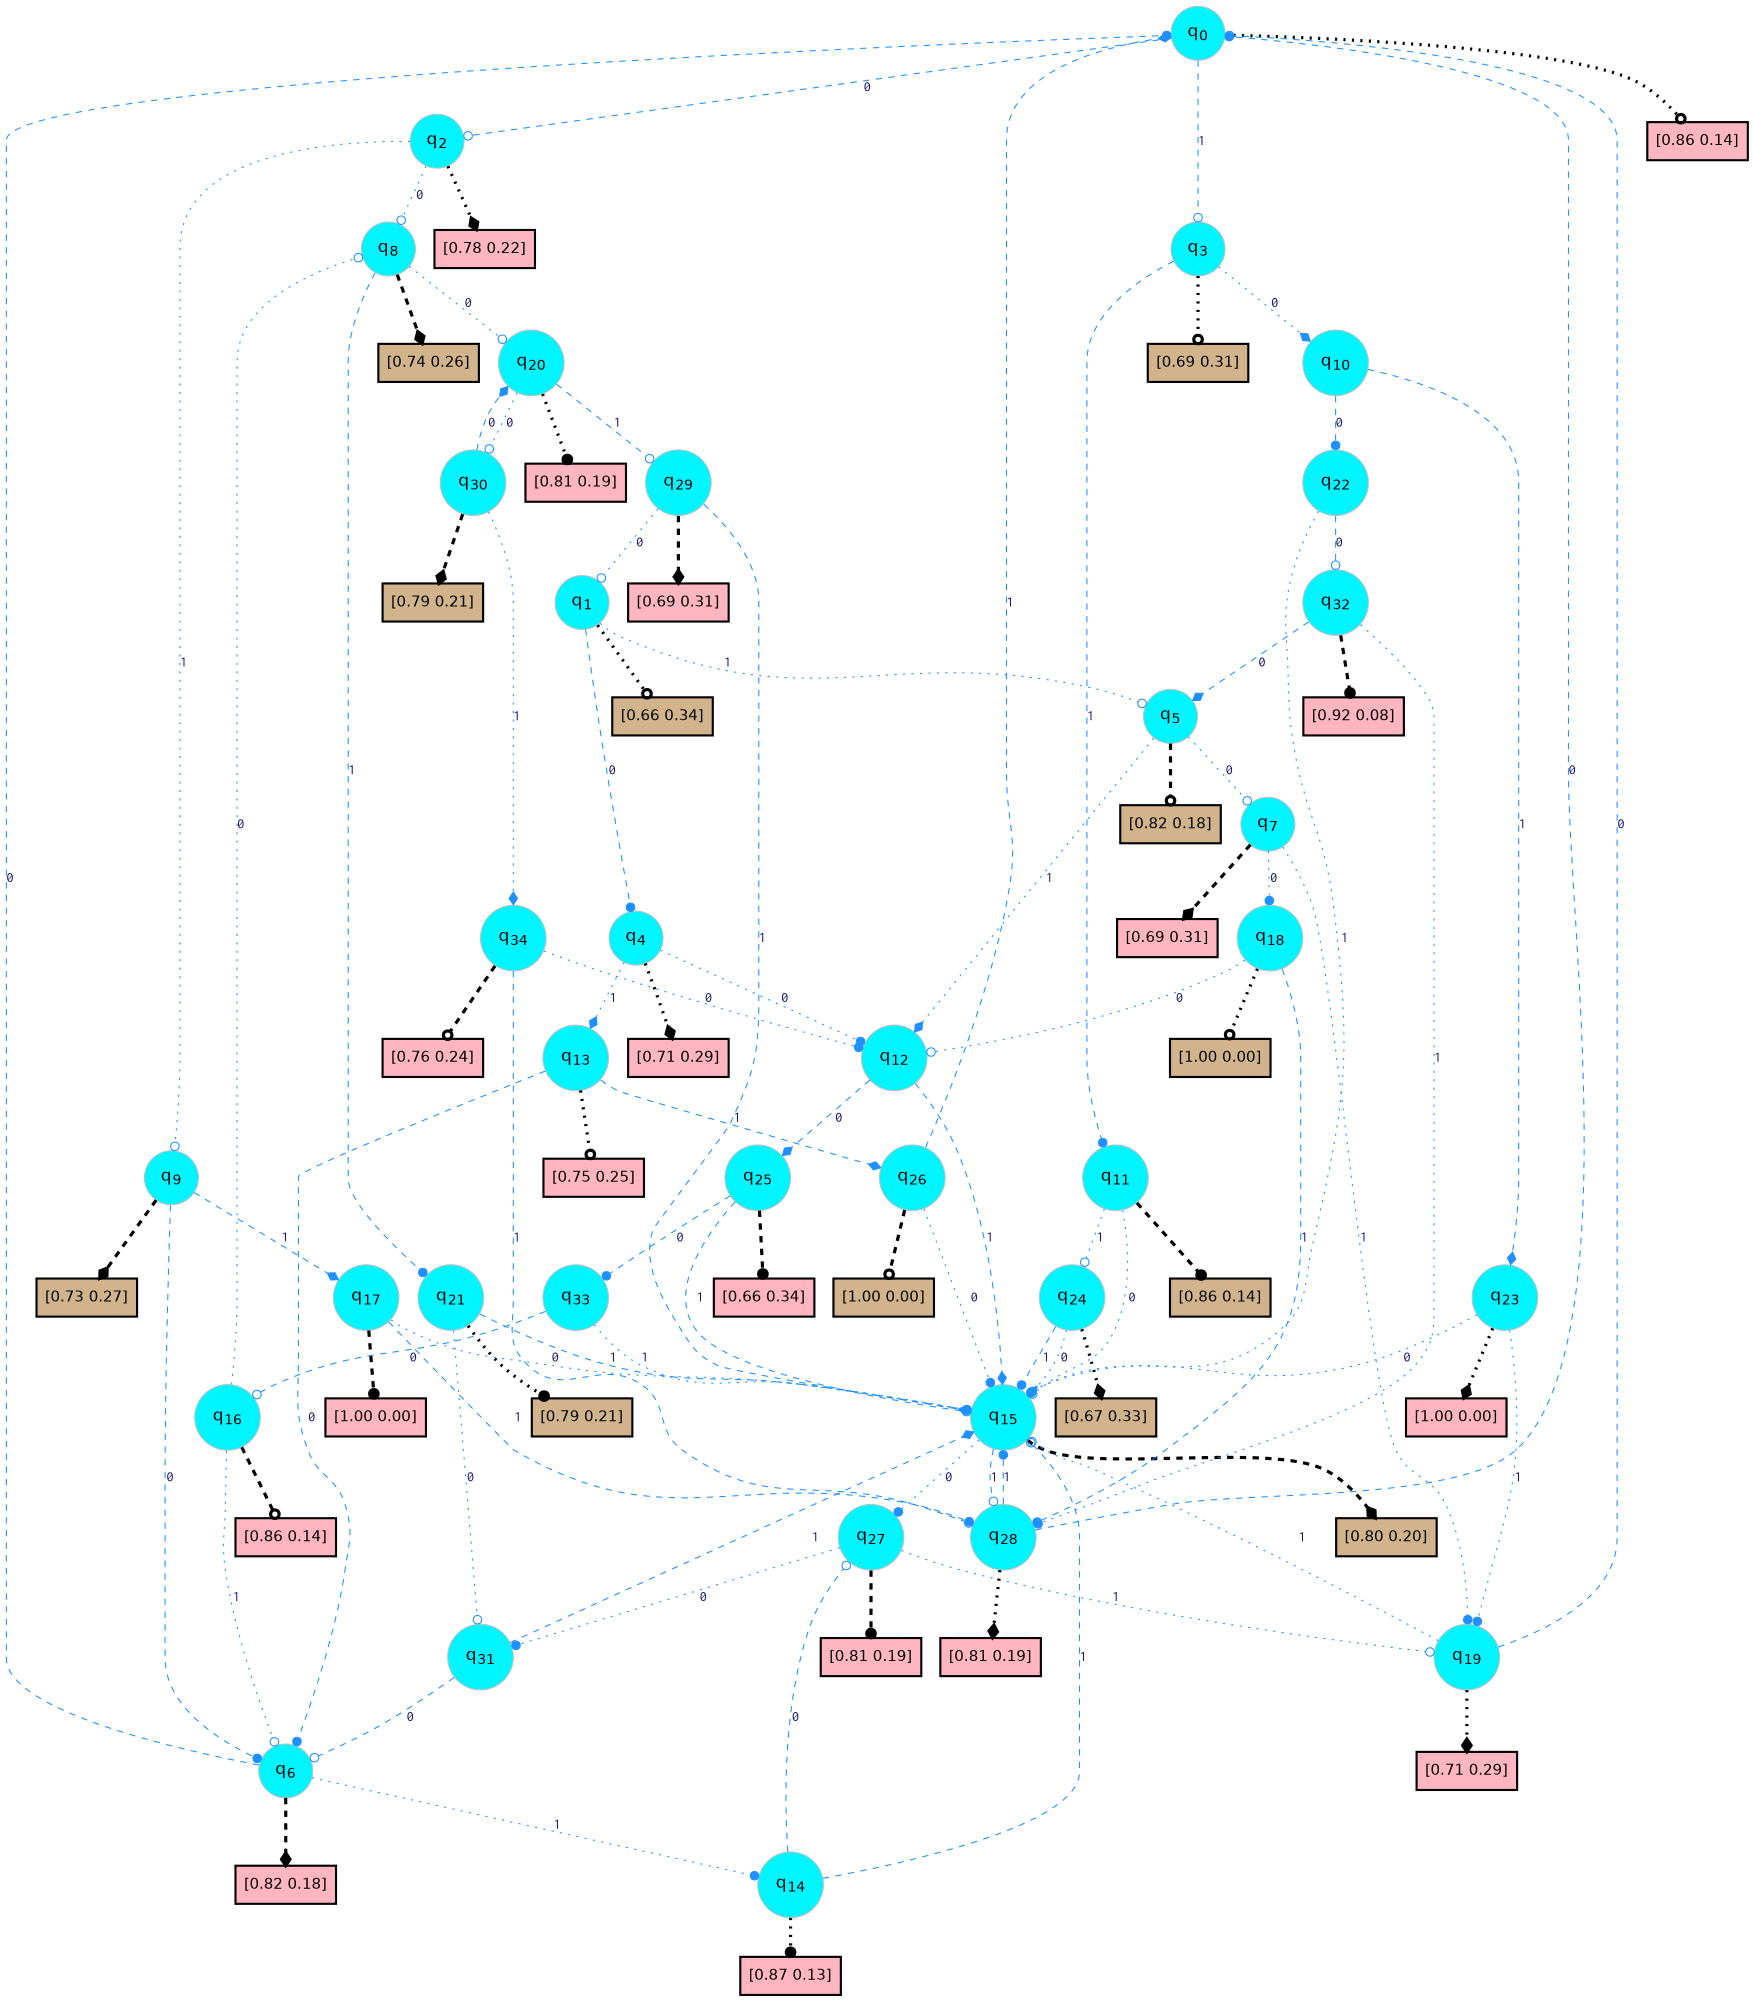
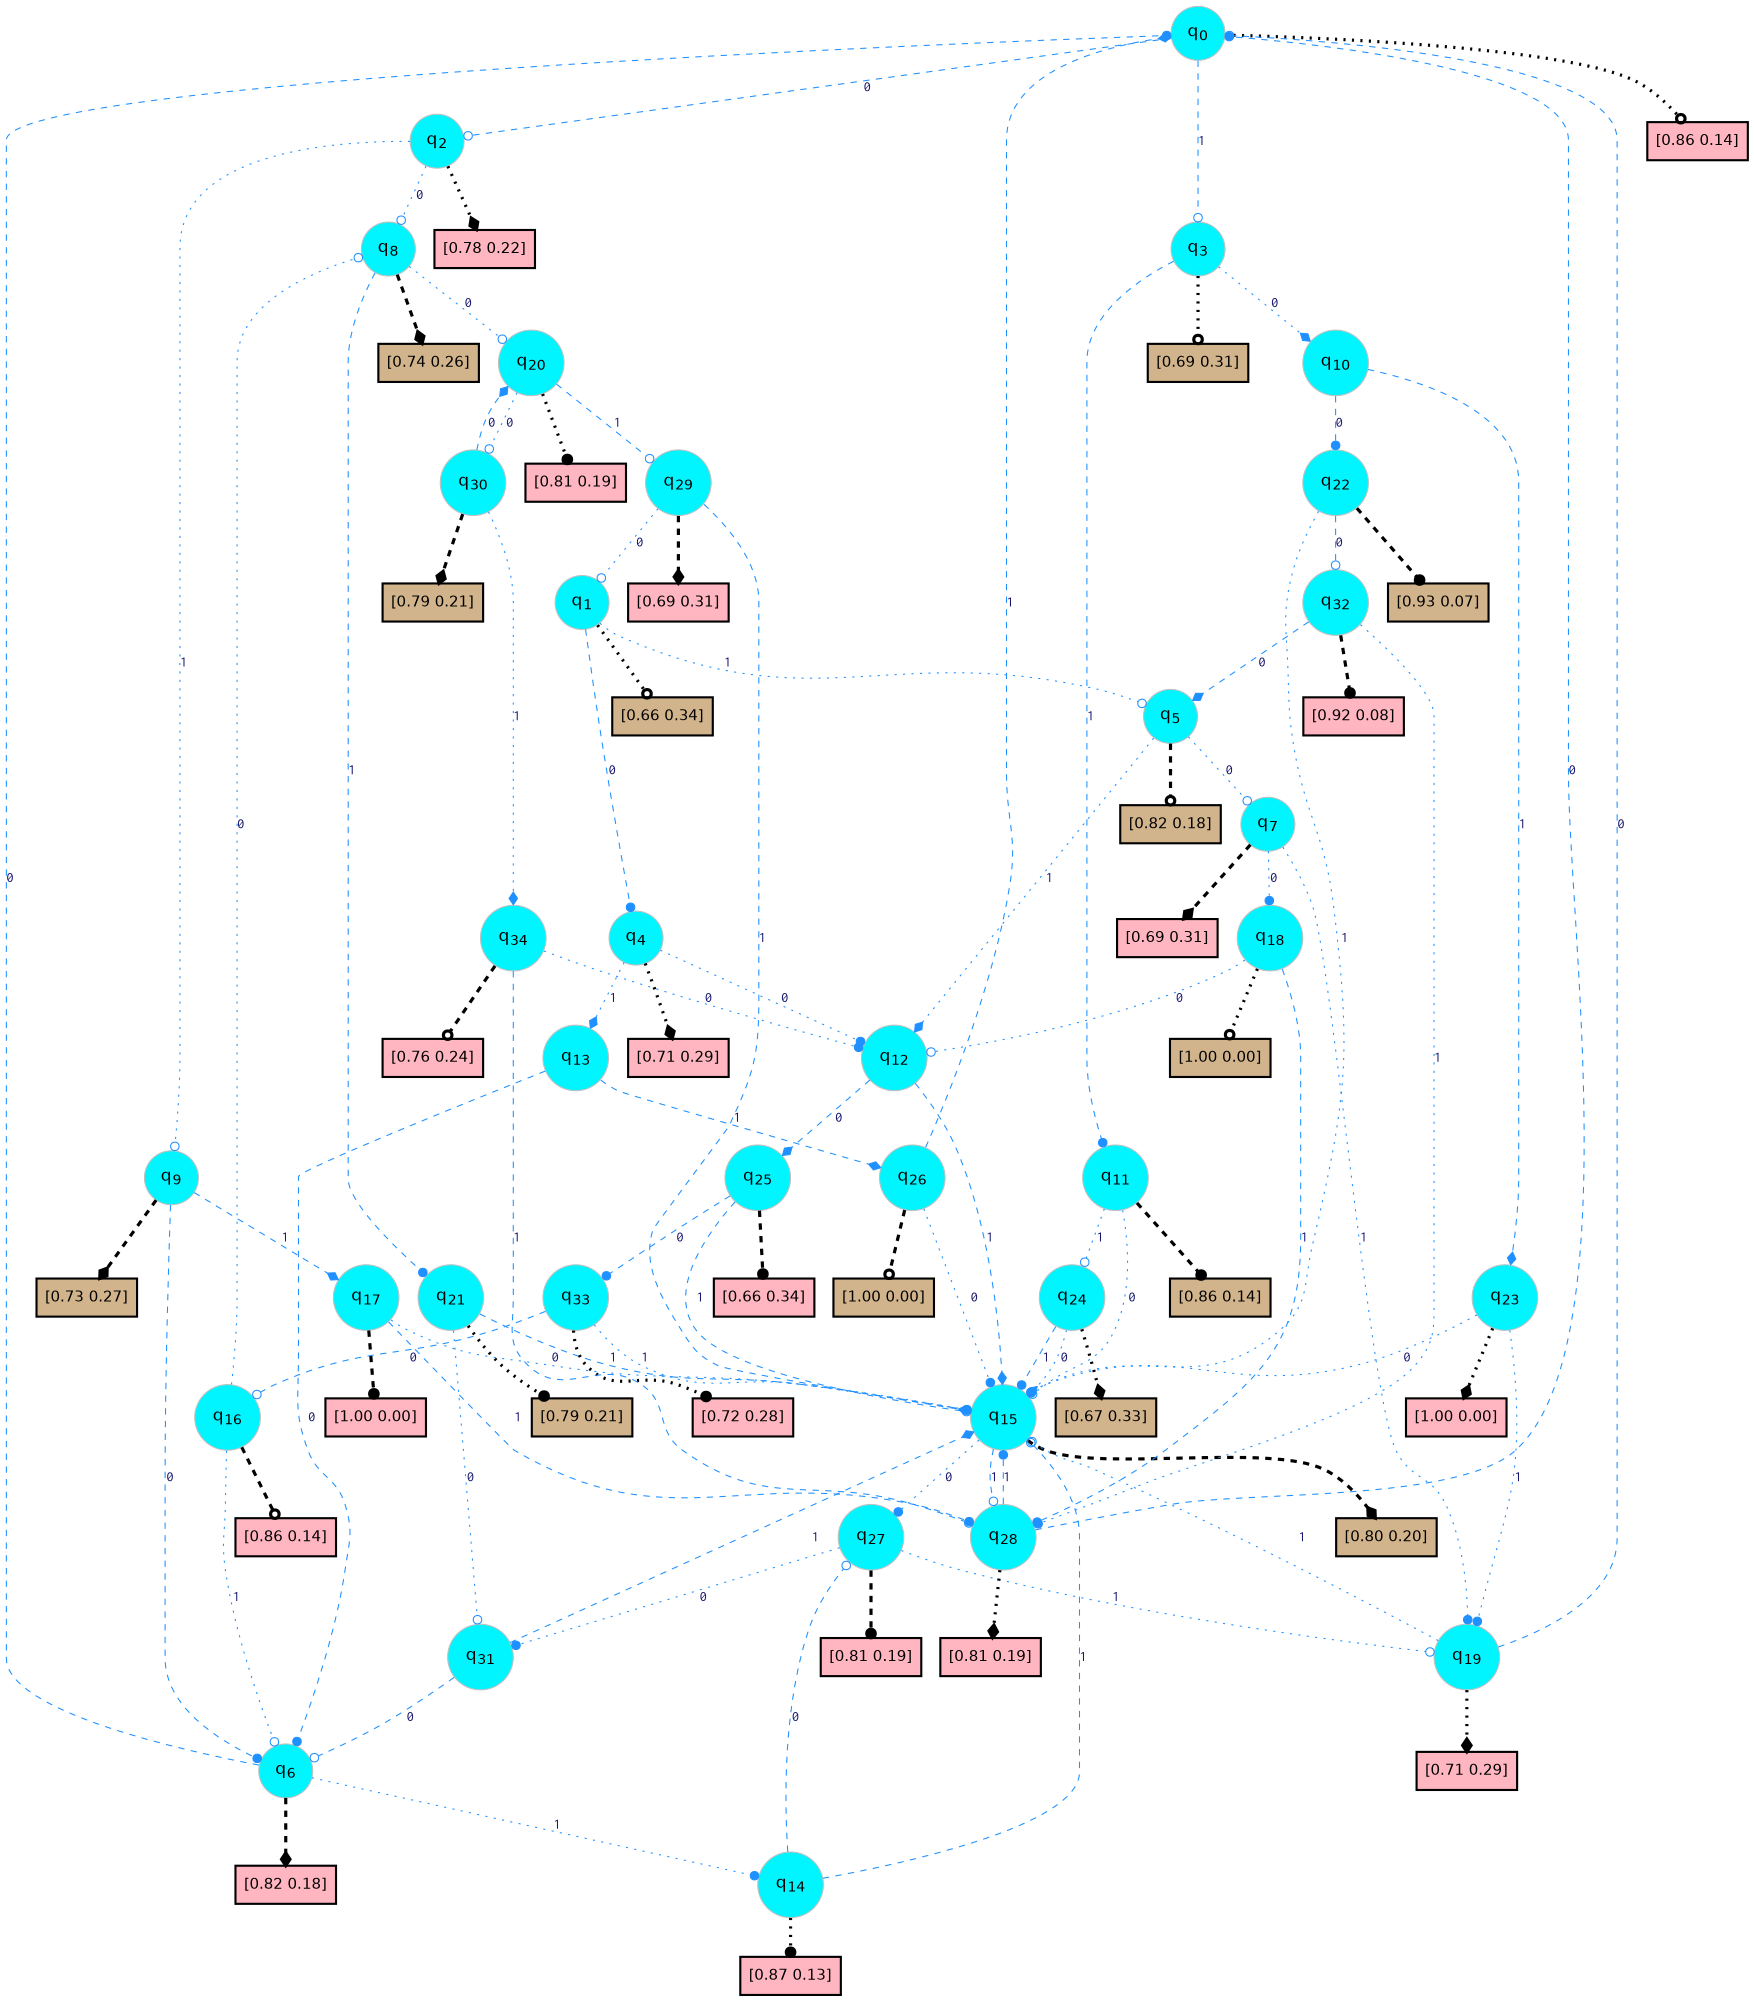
none -> (1438, 603)
(594, 1178) -> none
none -> (743, 1417)
